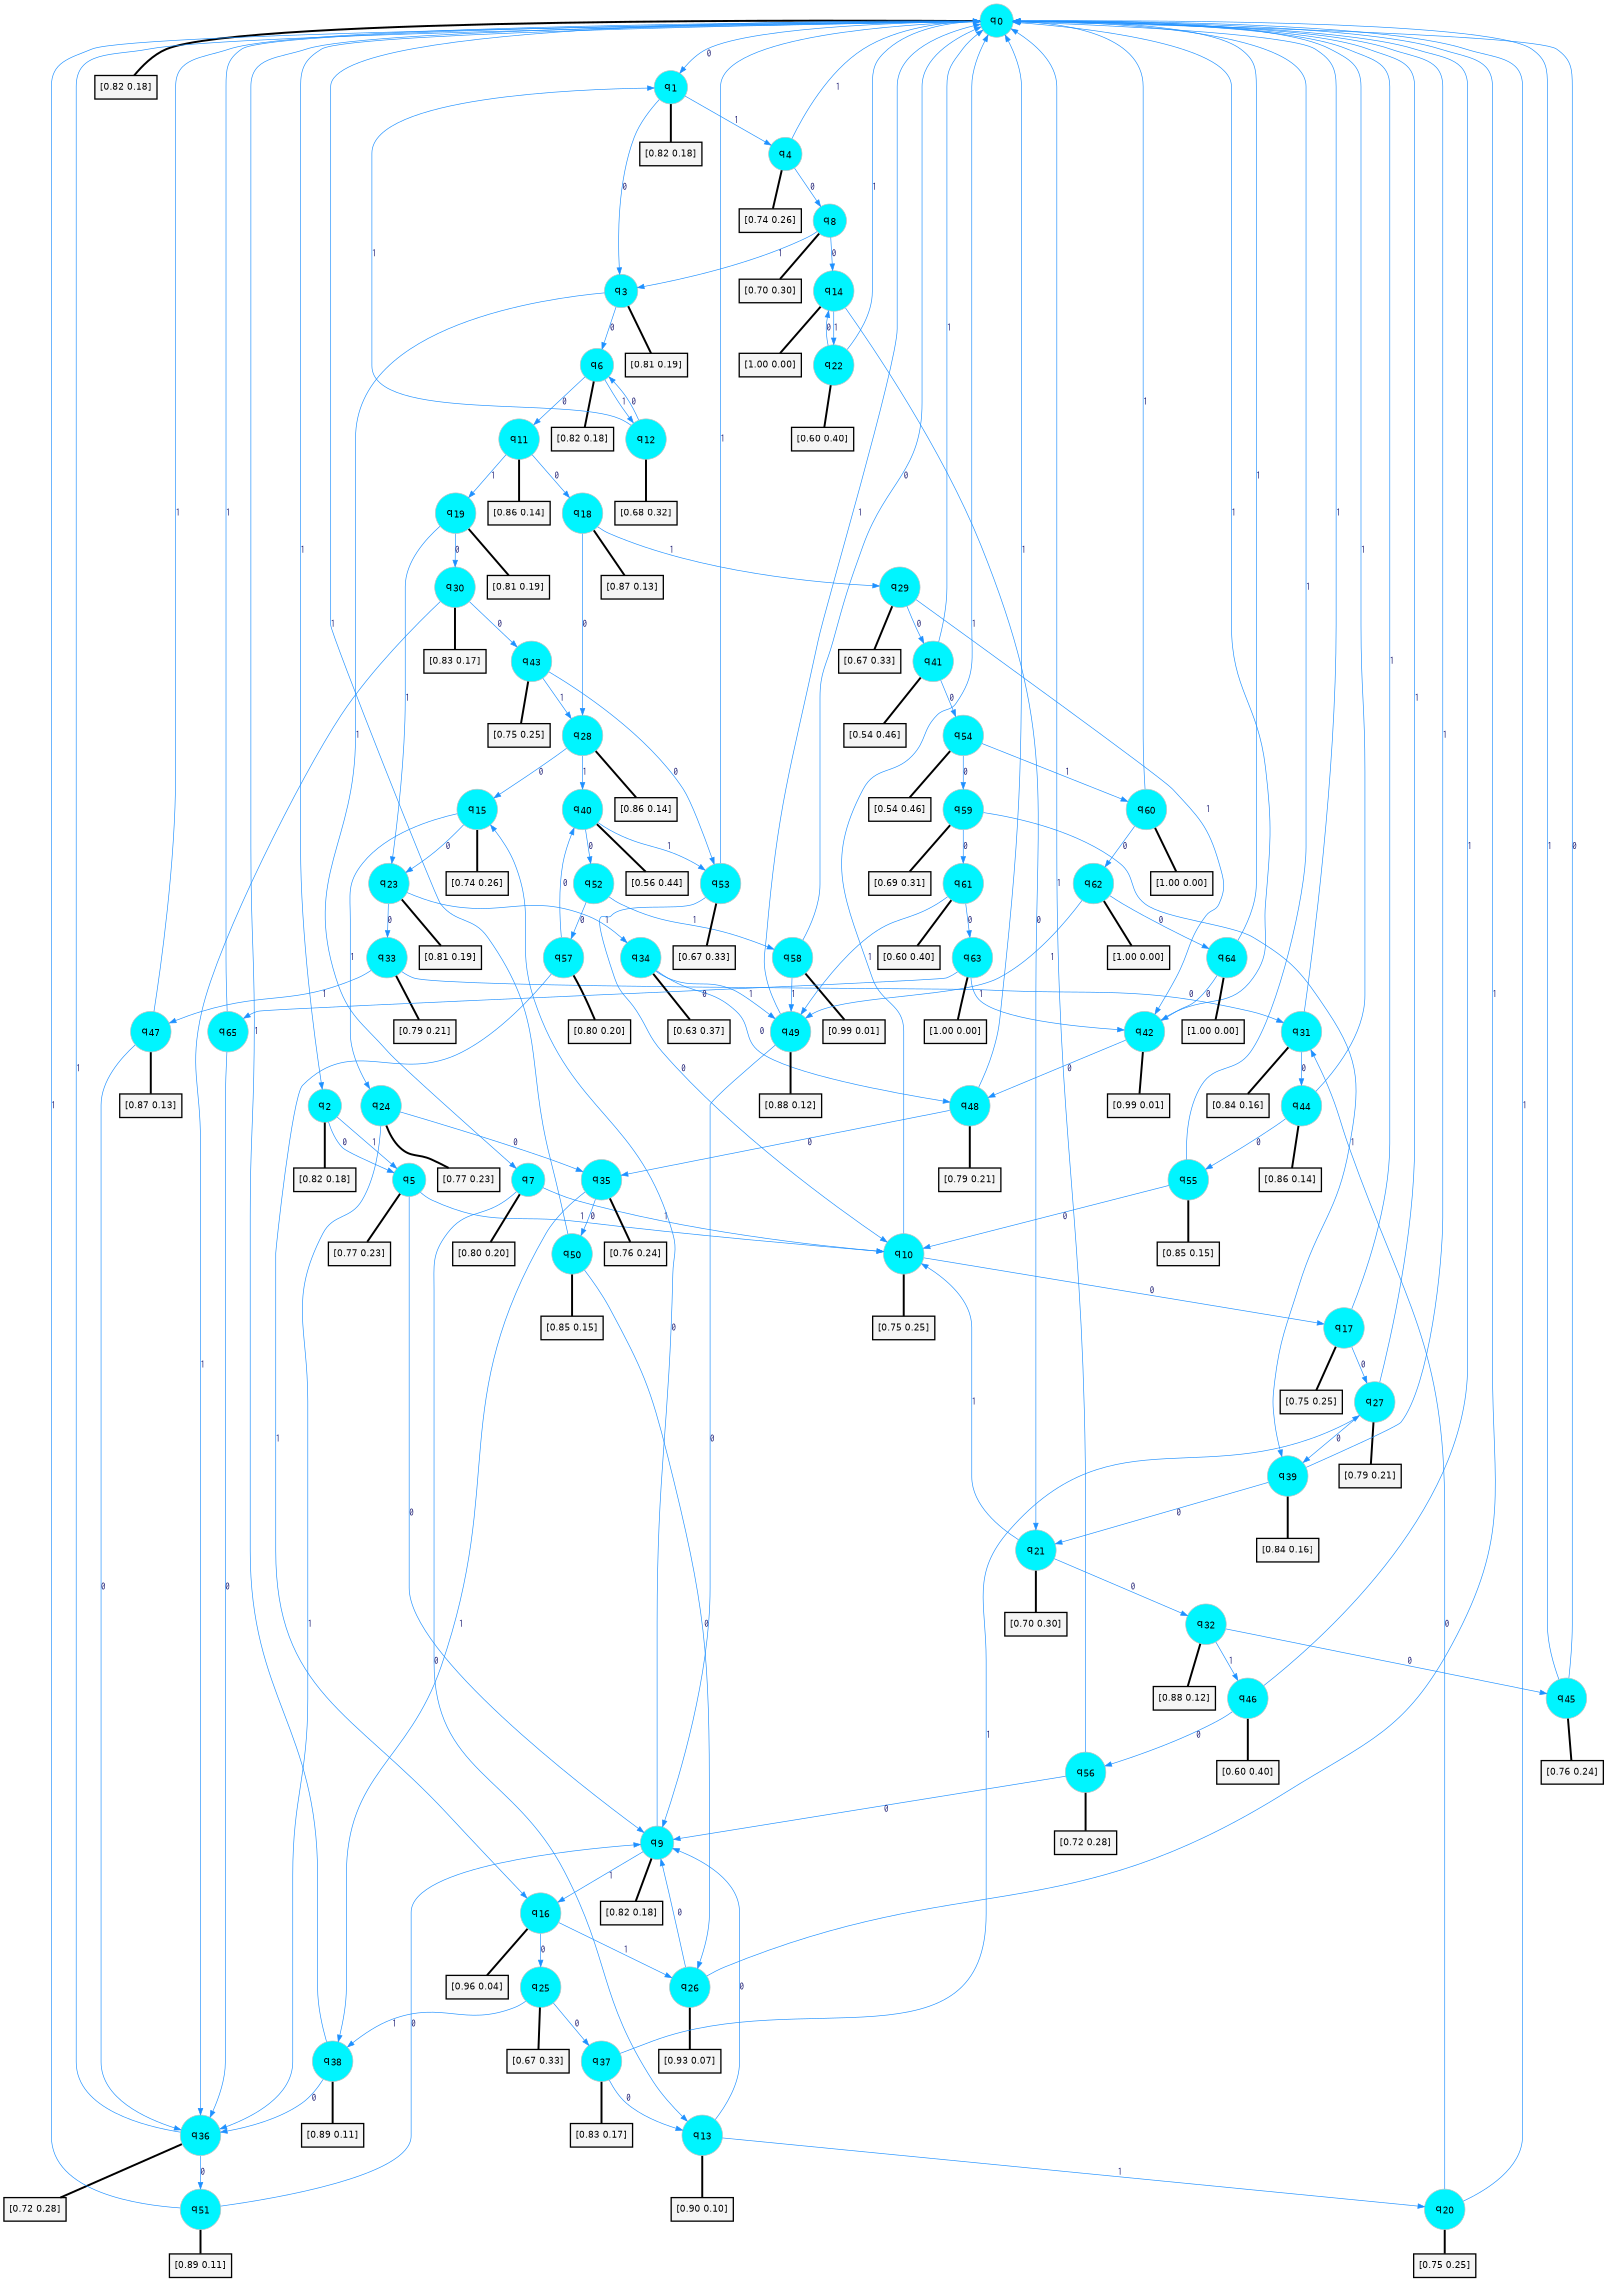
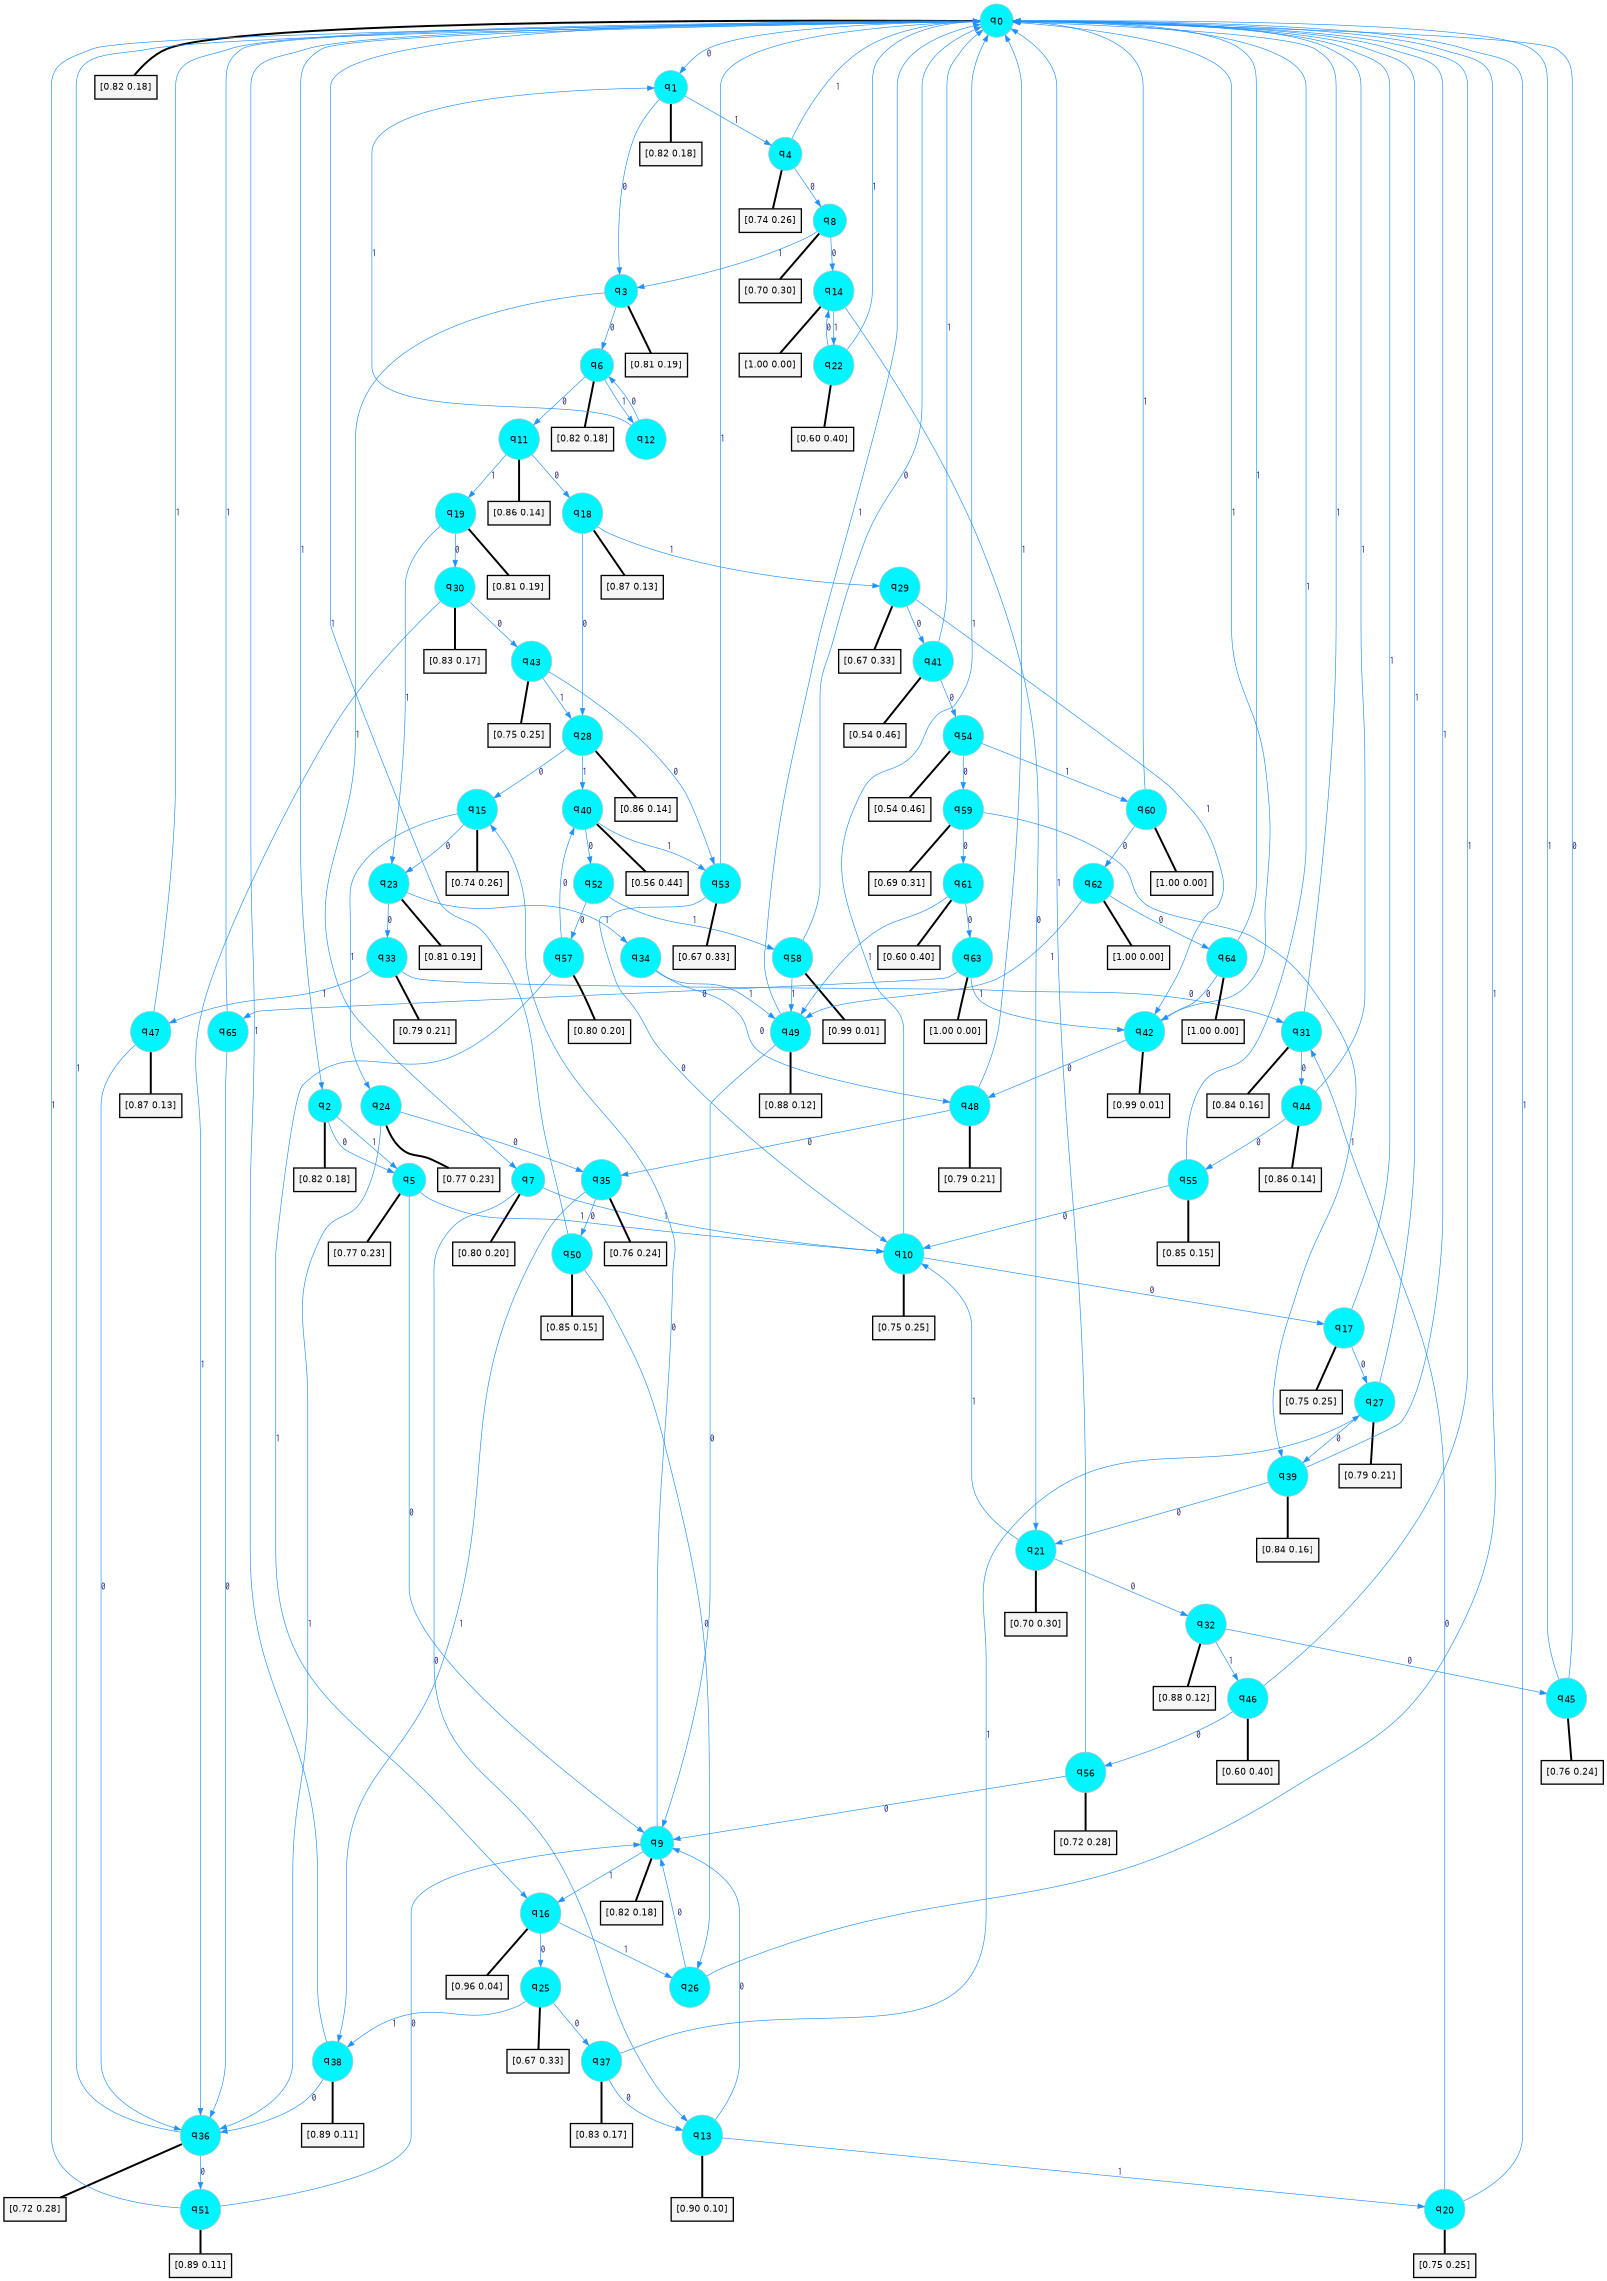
(646, 513) -> none
(699, 1032) -> none
(690, 2061) -> none
